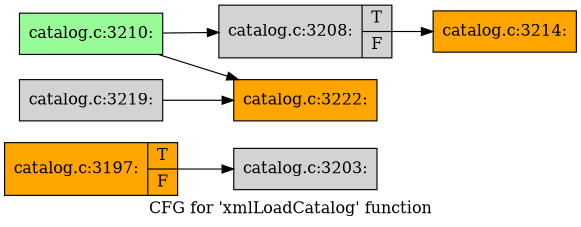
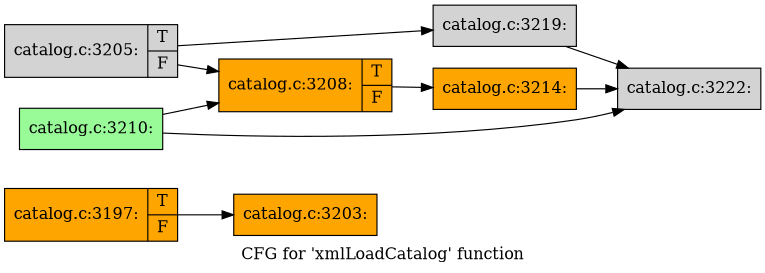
(305, 32) -> (305, 85)
none -> (91, 51)
none -> (591, 89)
(305, 100) -> (689, 89)
(305, 169) -> (305, 215)
